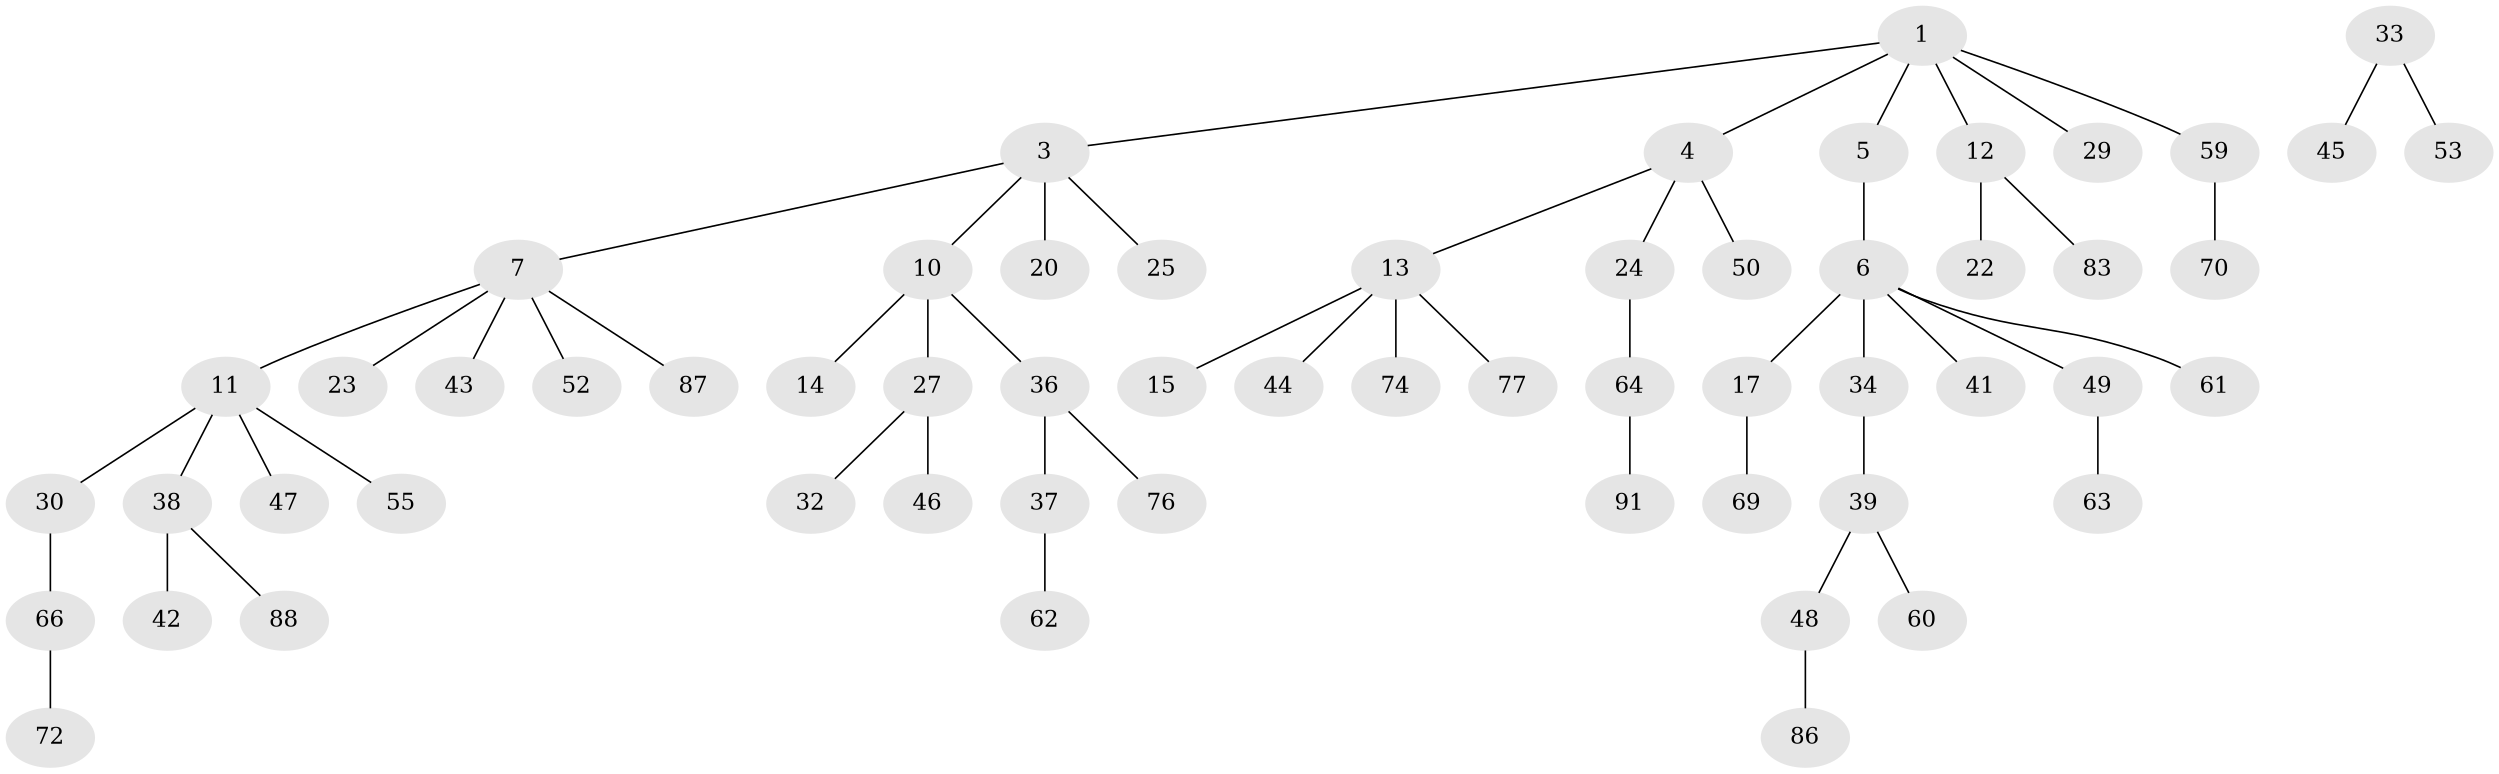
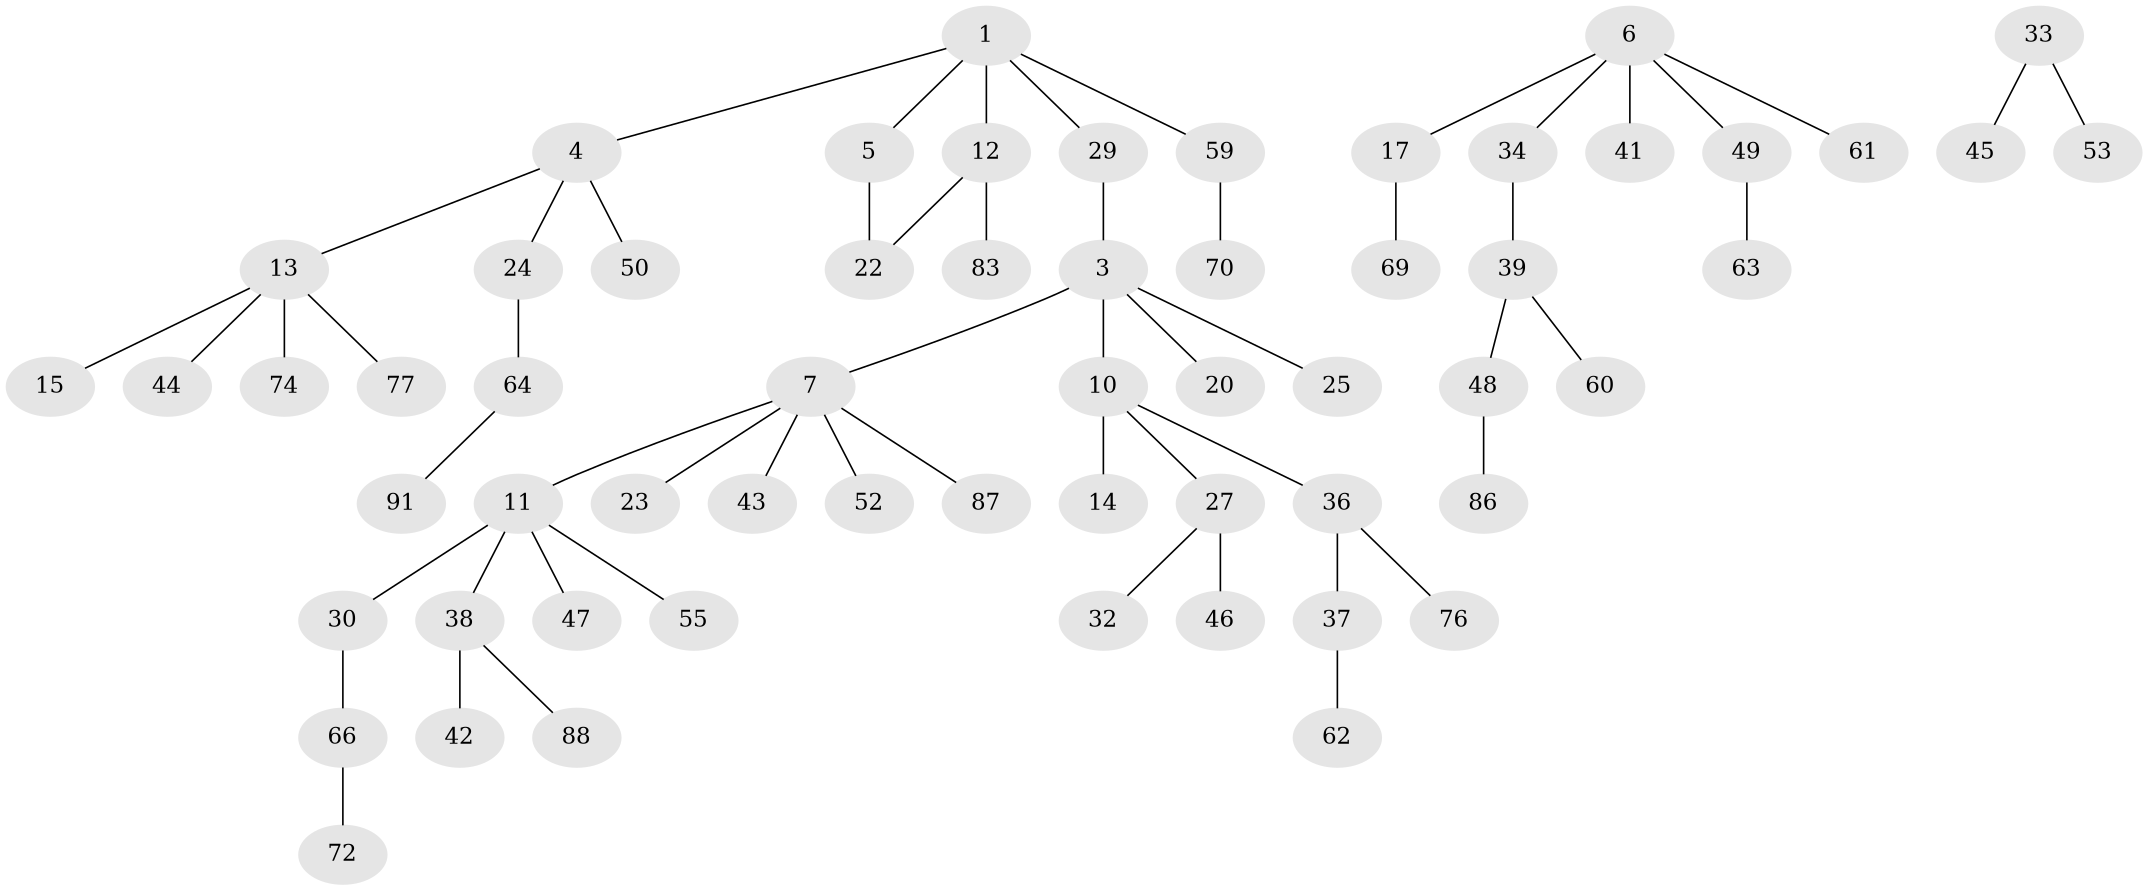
(1484, 94) -> (1103, 211)
(1864, 211) -> (869, 211)
